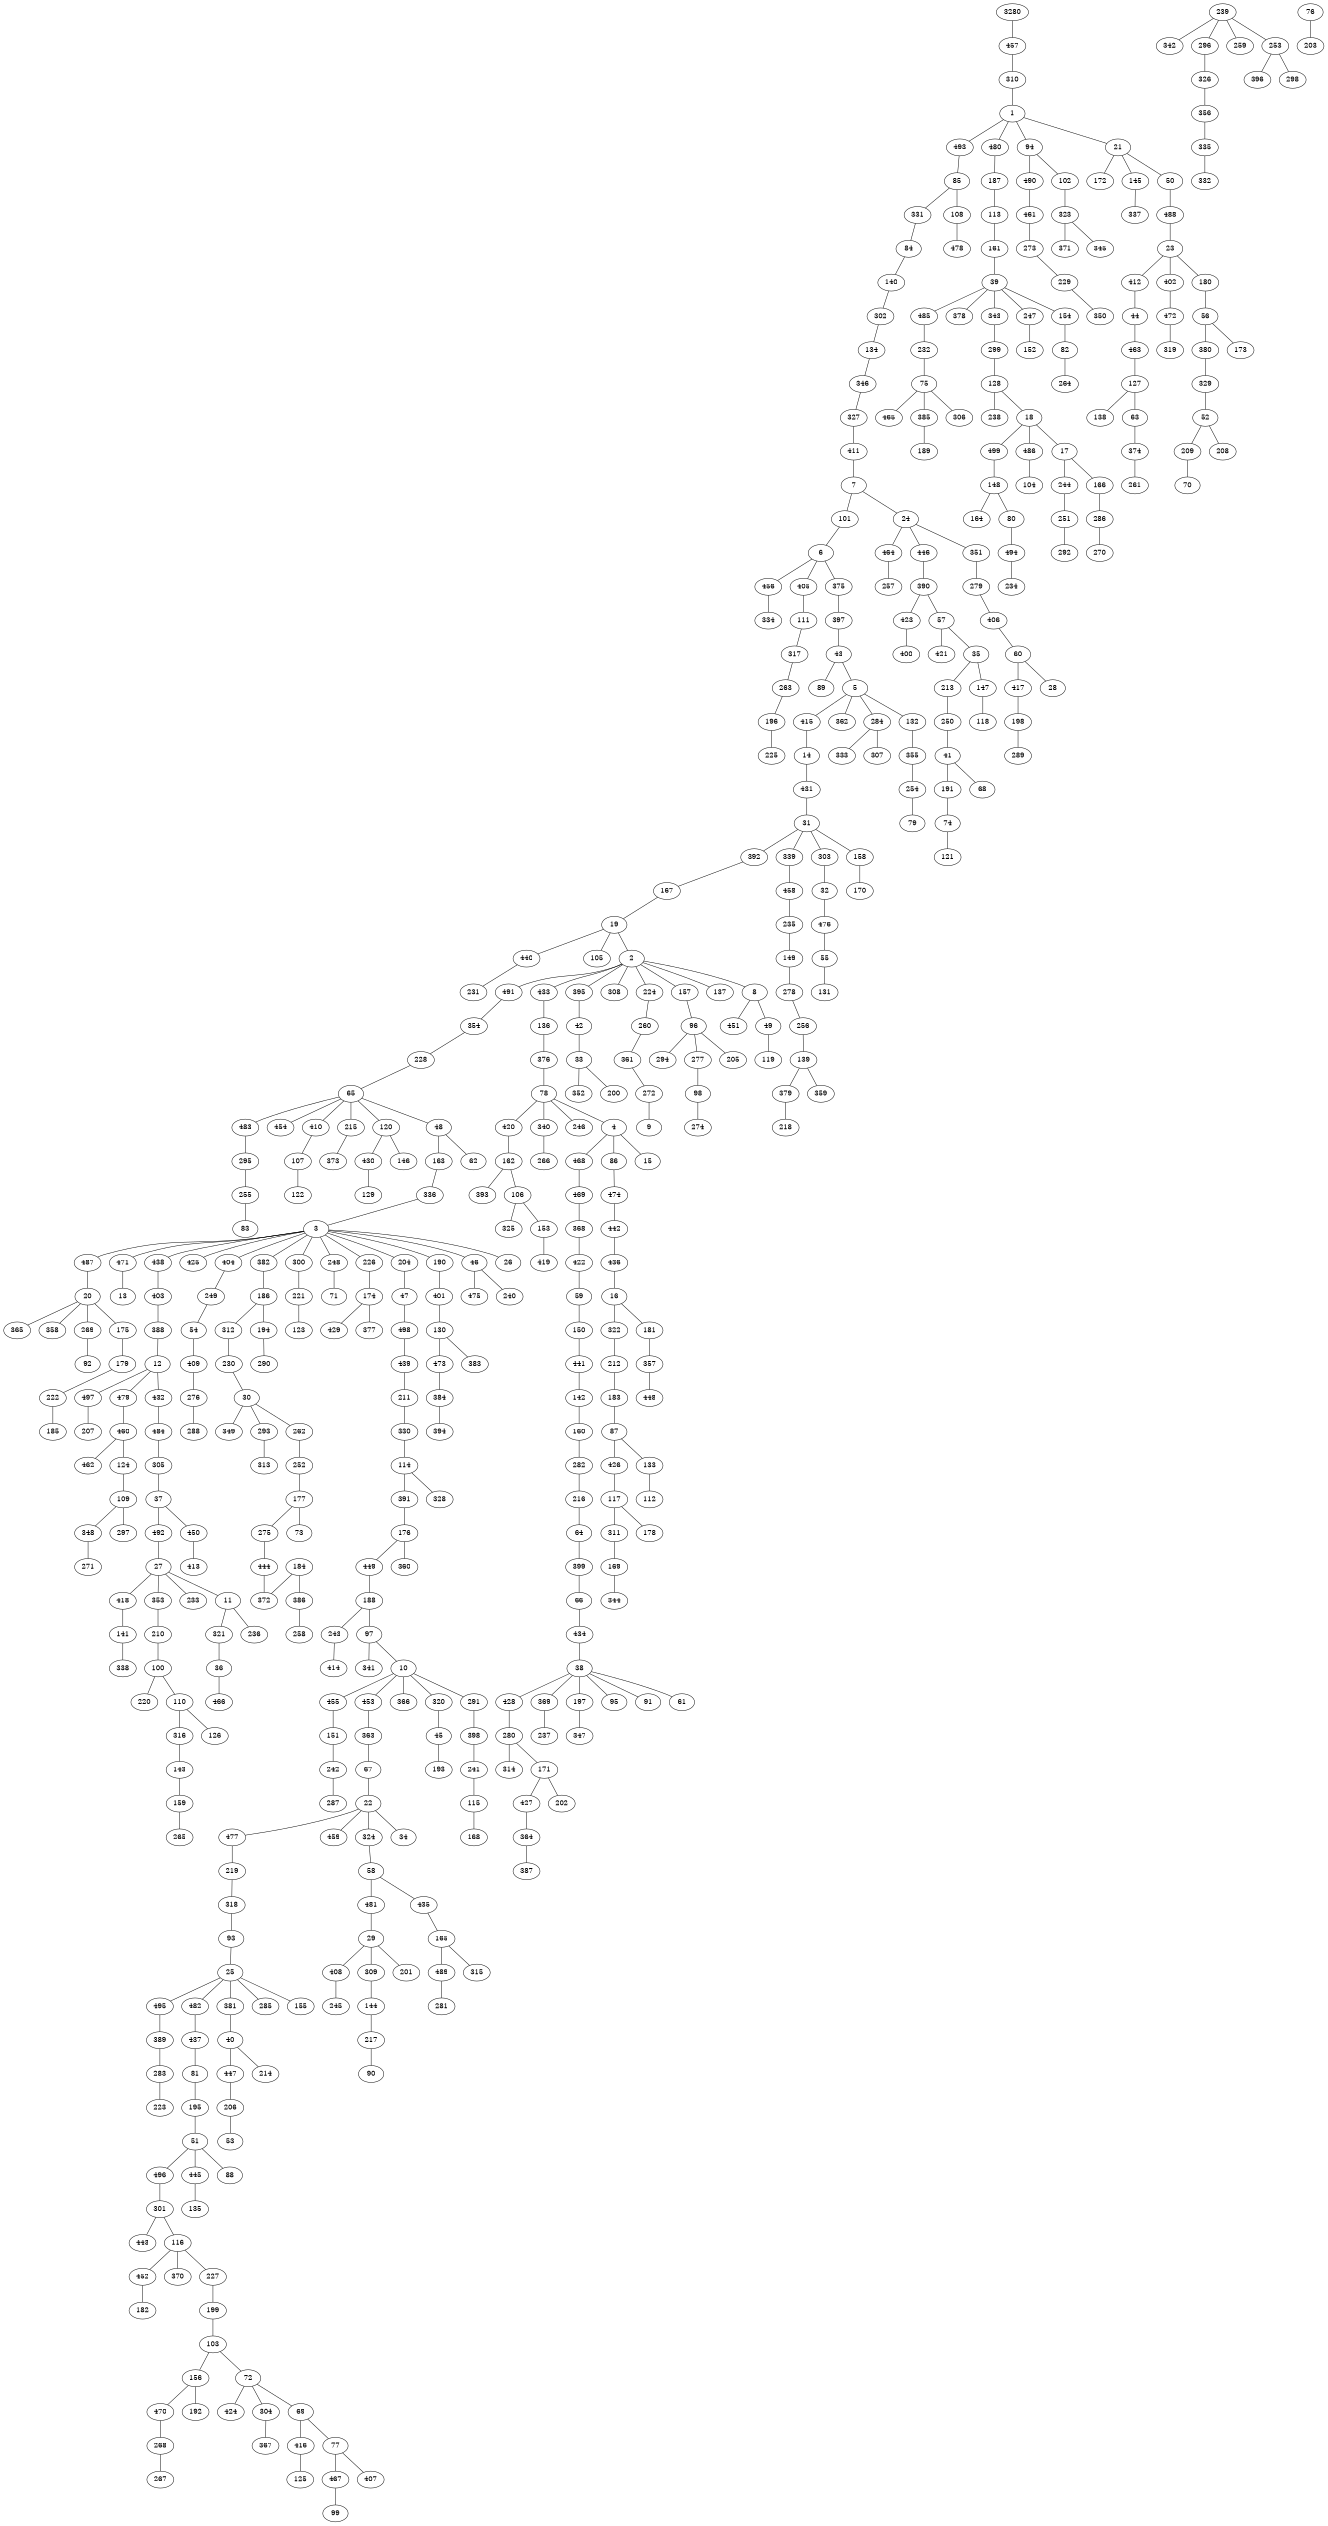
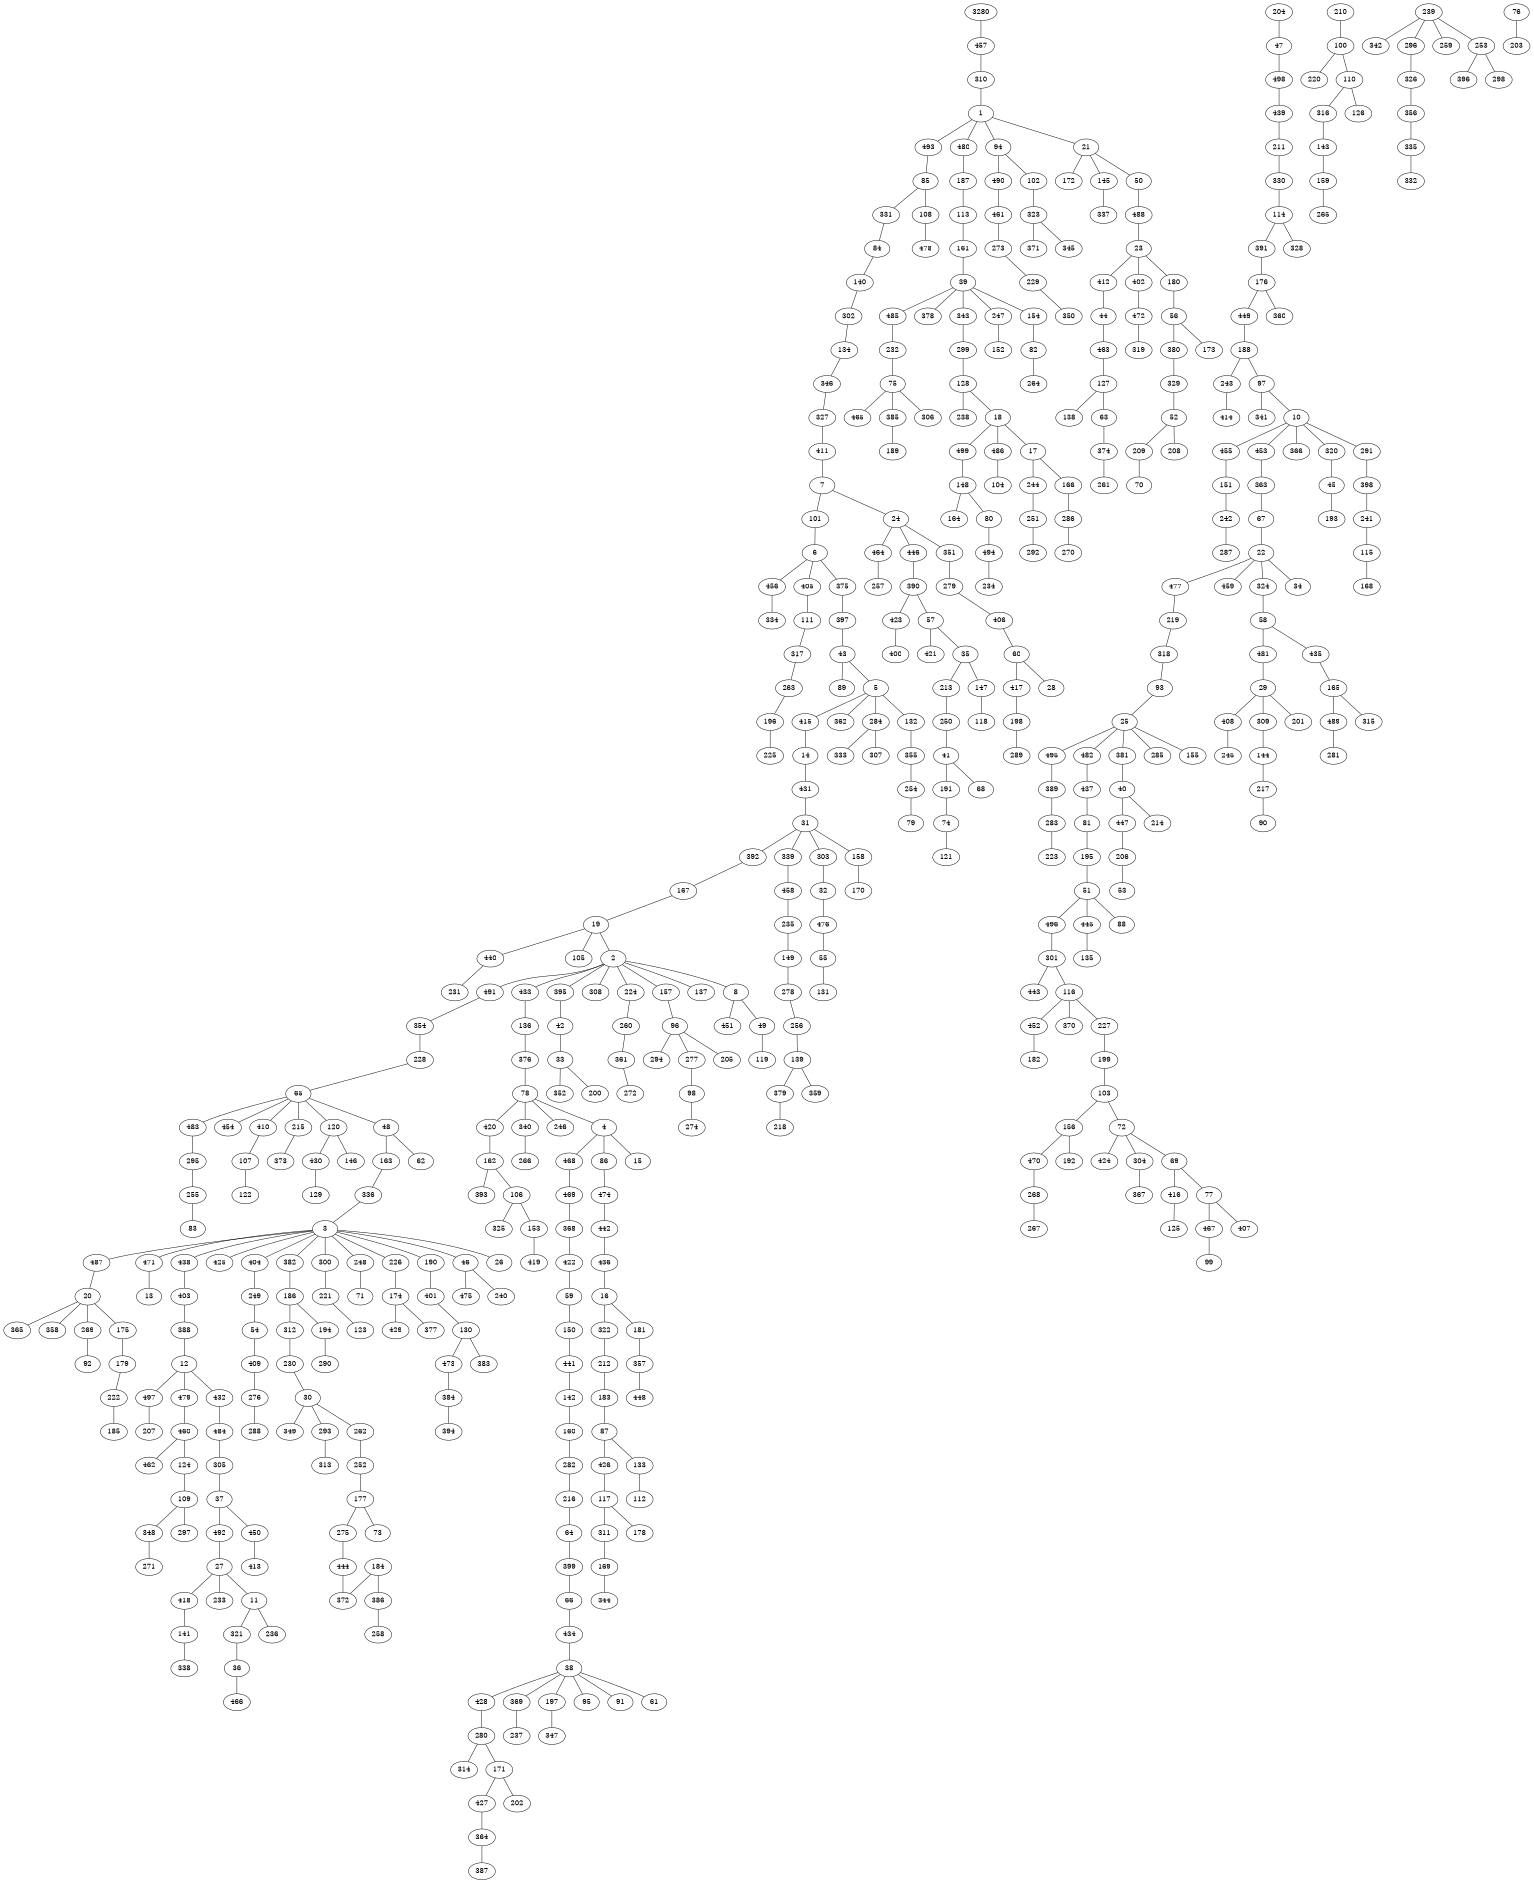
(649, 1128) -> none
(361, 1244) -> none
(158, 1601) -> none
